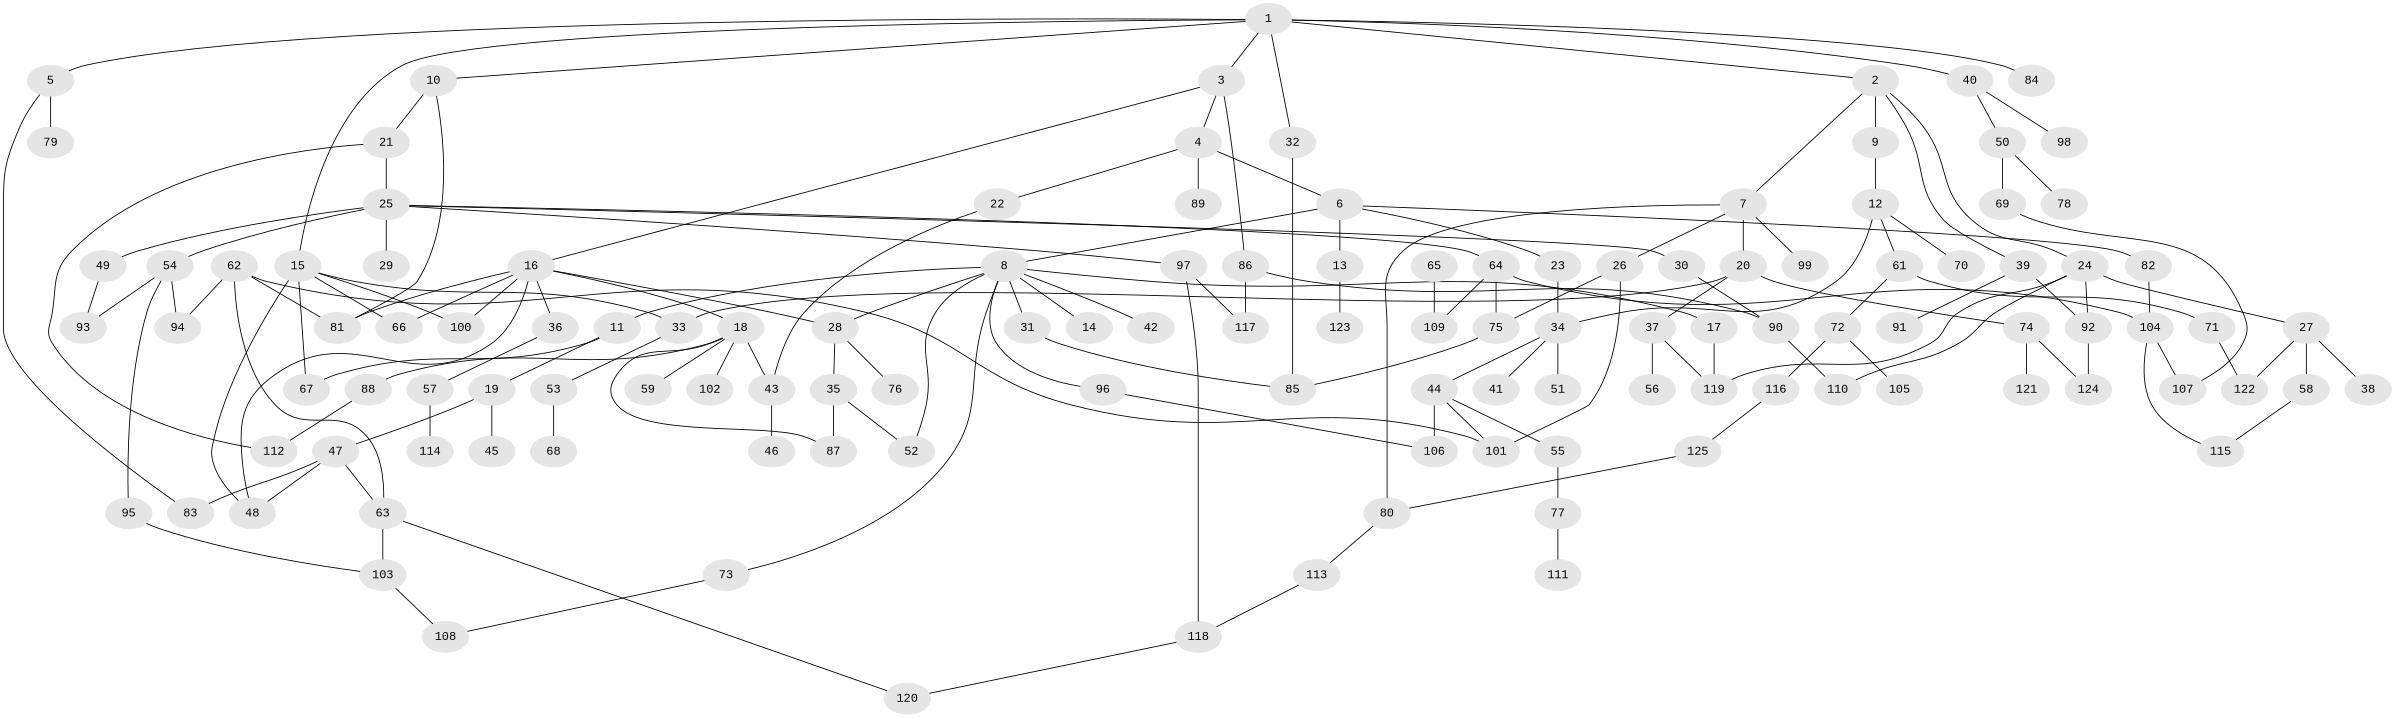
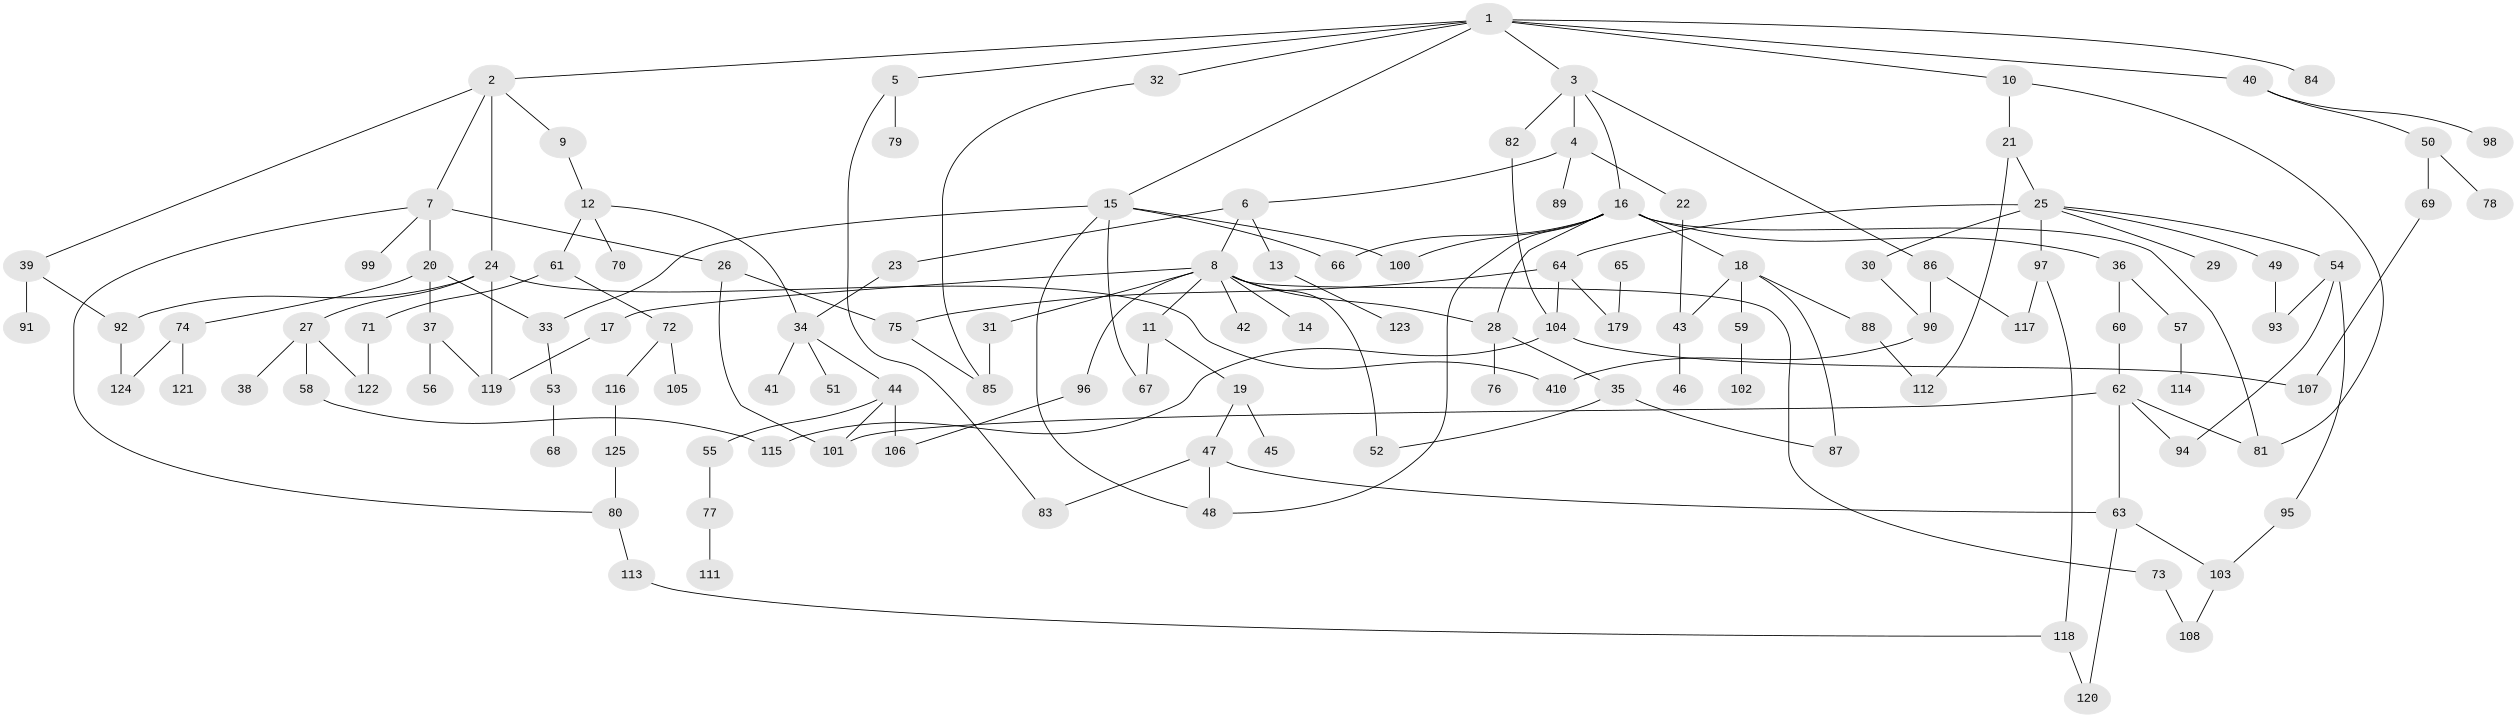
(1728, 222) -> (1543, 111)
(1434, 328) -> (1618, 328)
none -> (2119, 328)
(725, 359) -> (1742, 354)
(1838, 390) -> (1556, 390)
